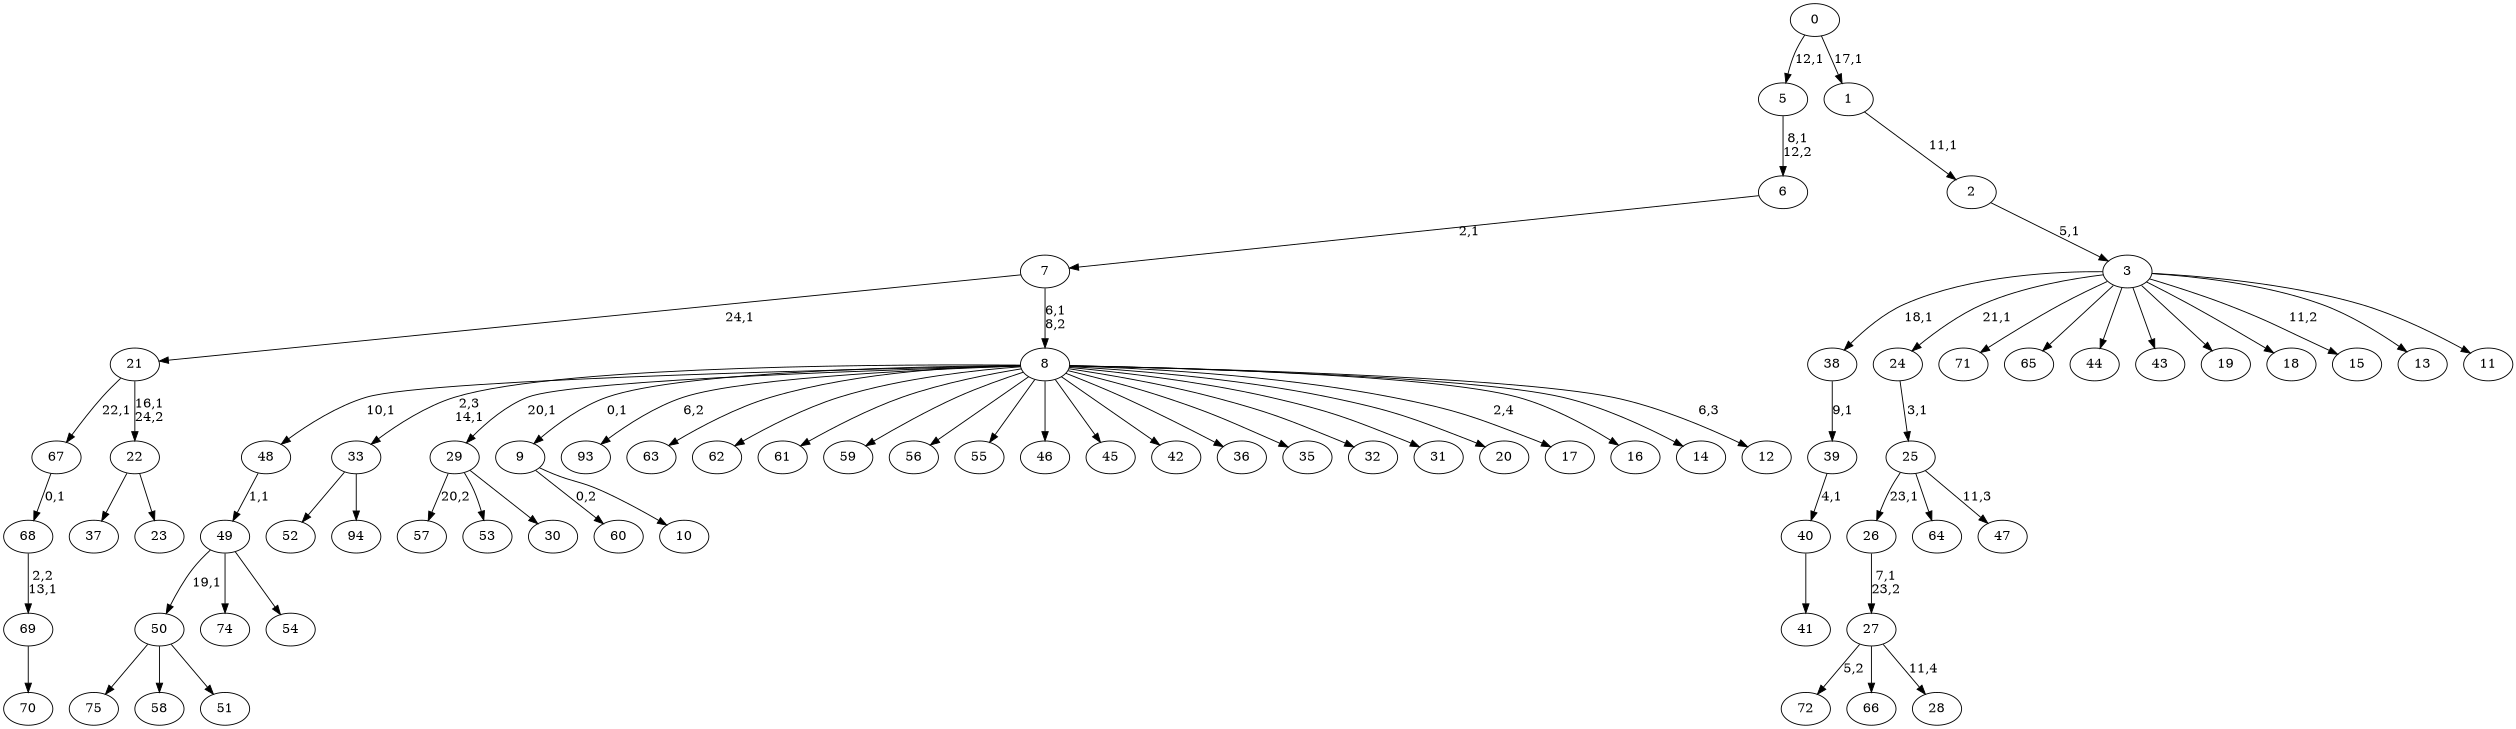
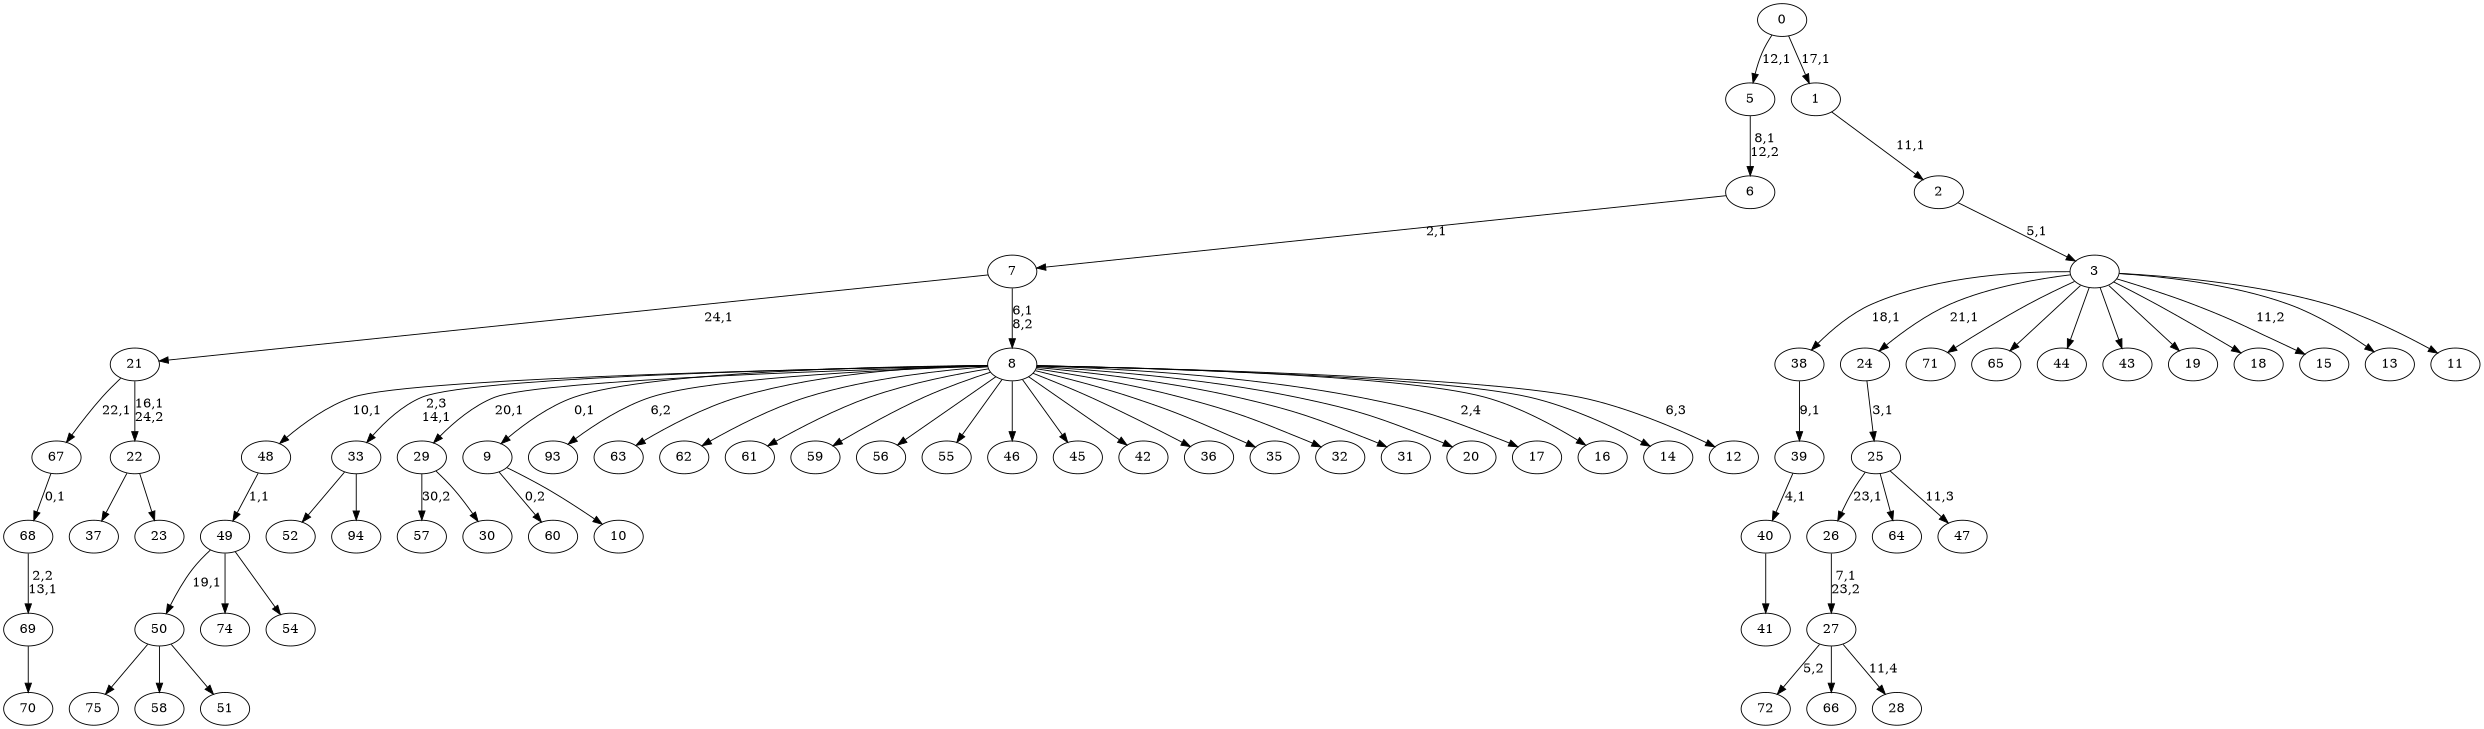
(456, 497) -> (436, 497)
(487, 537) -> none
